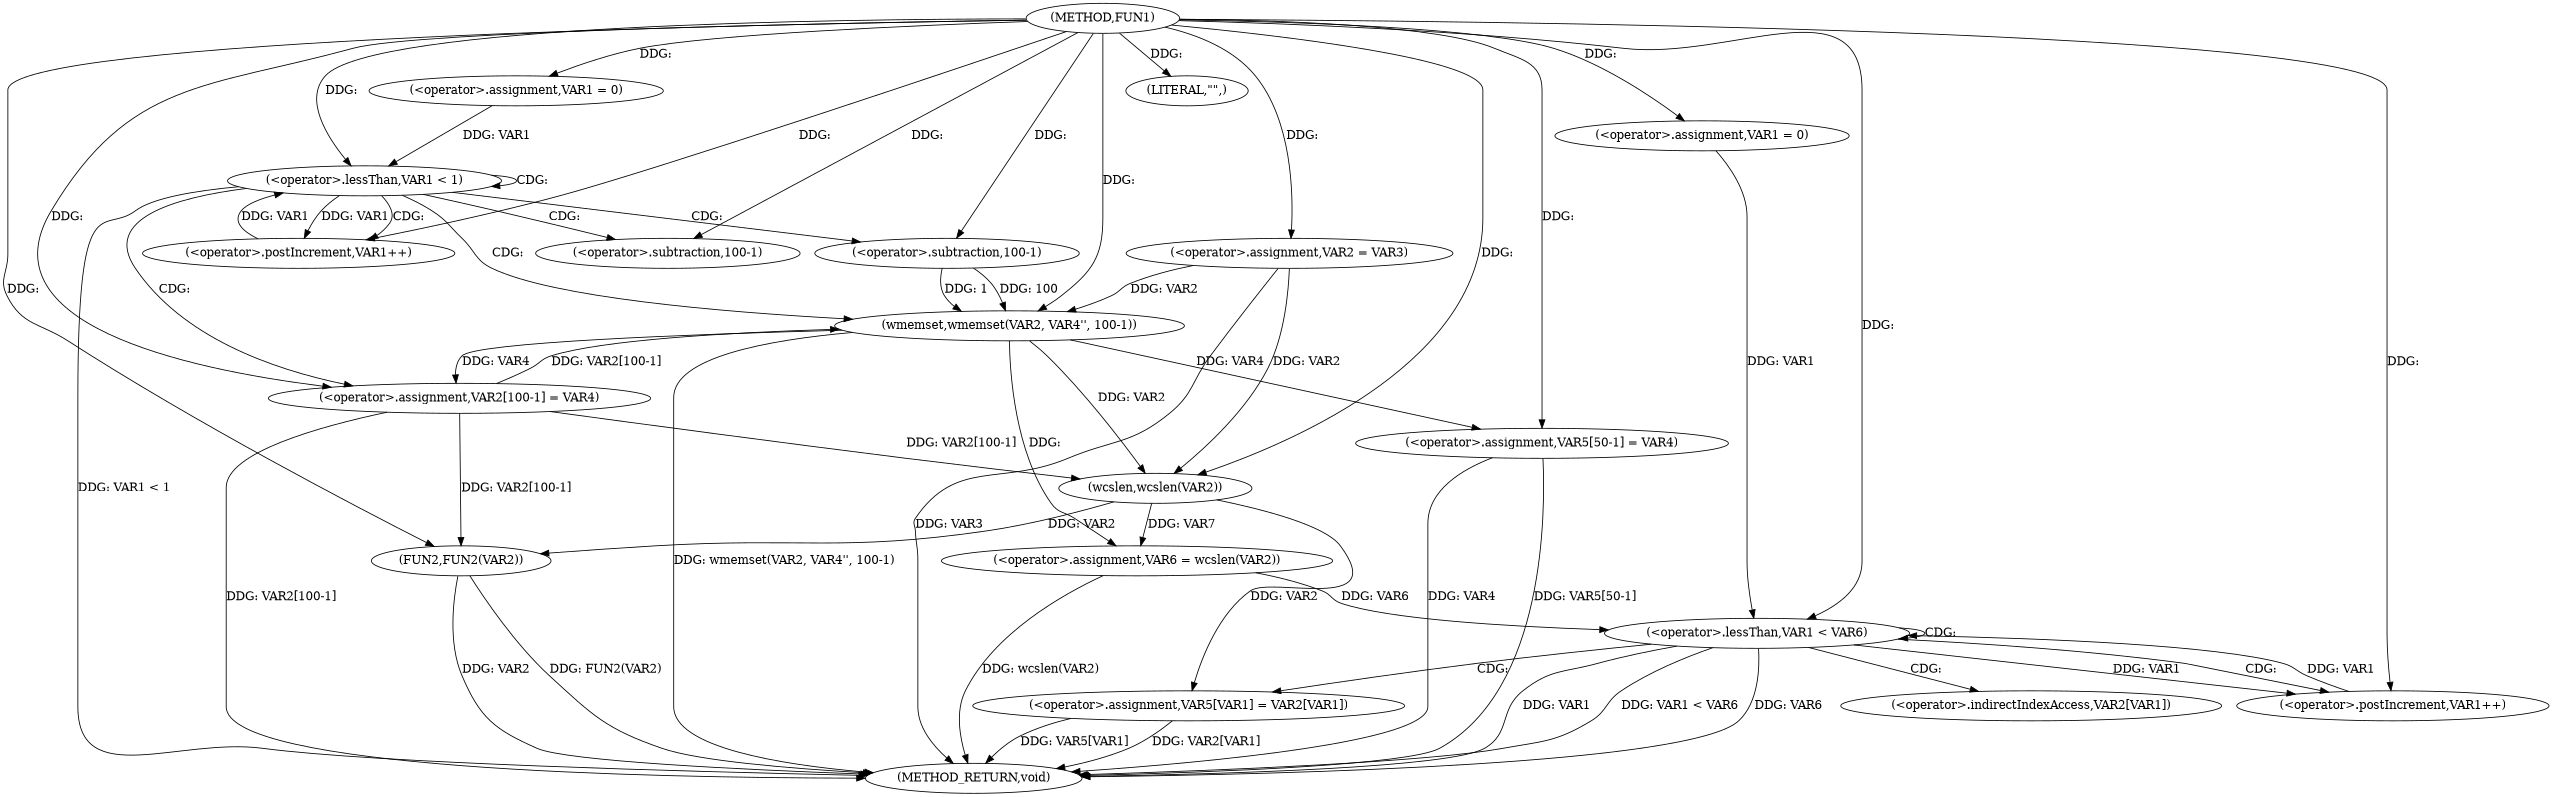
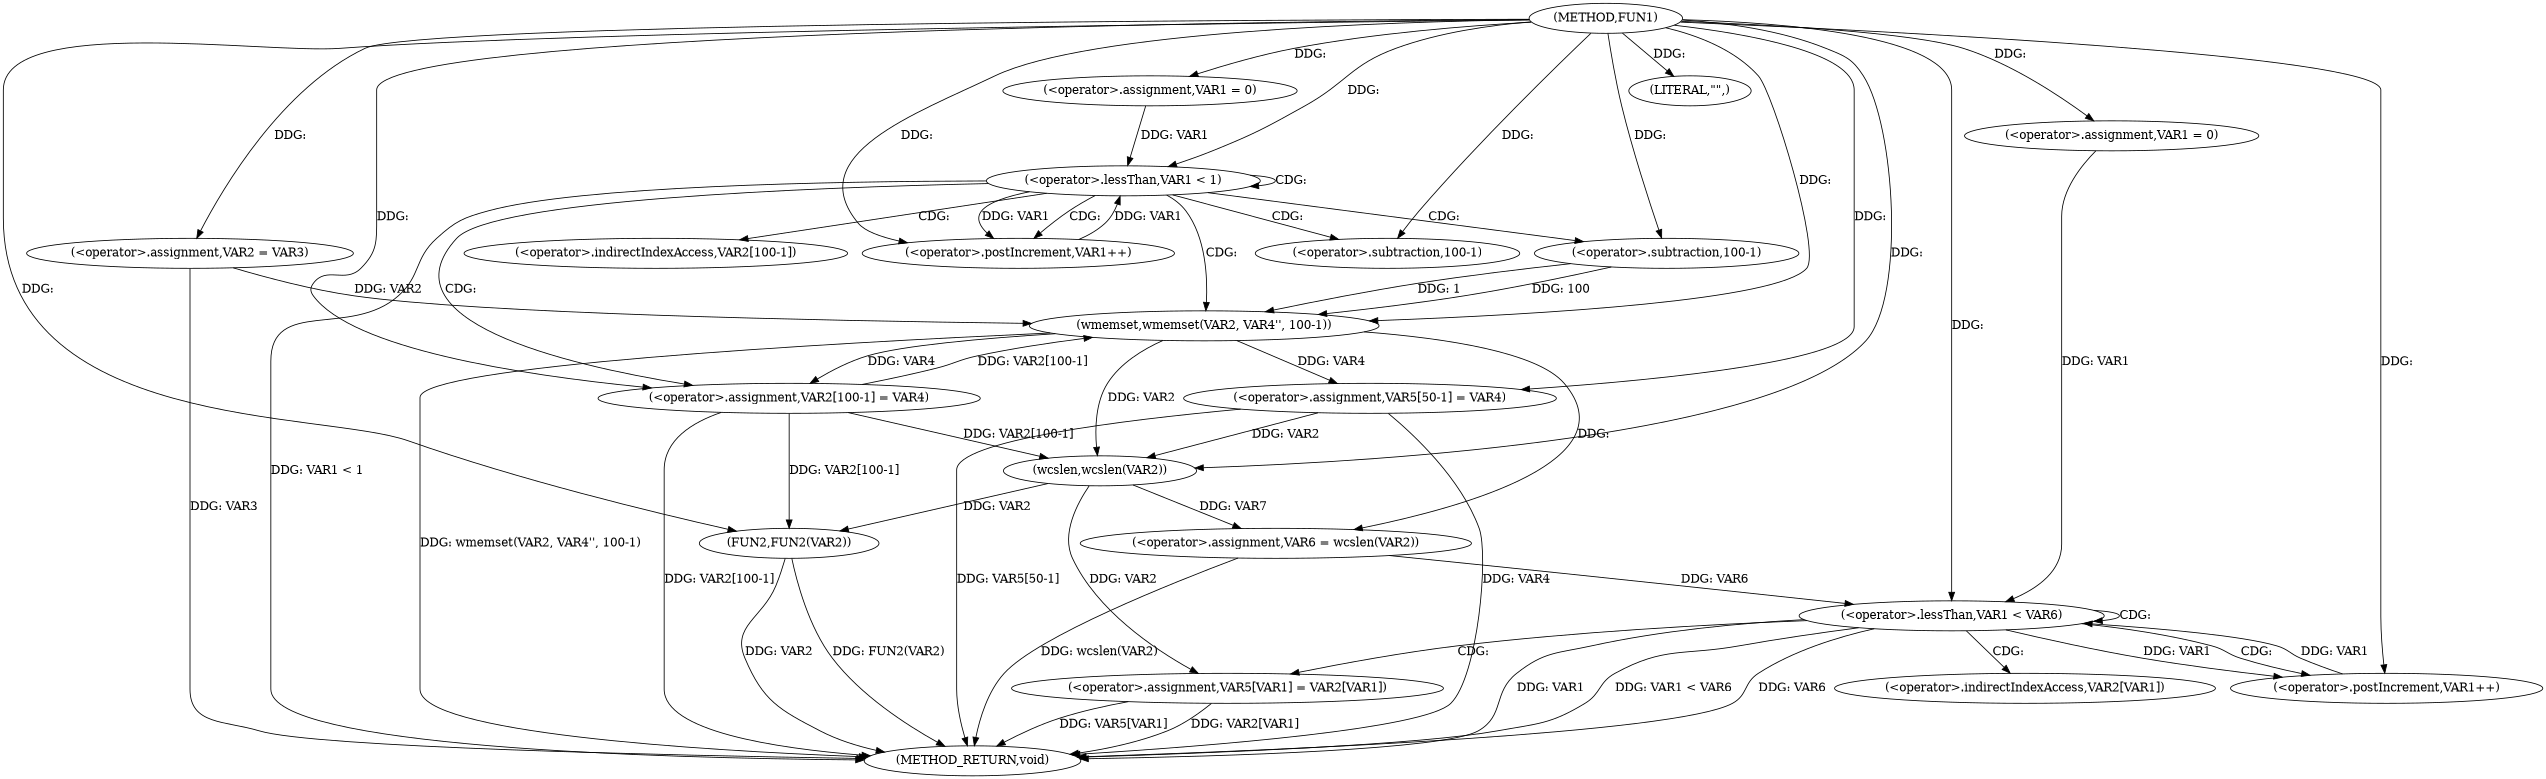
none -> (656, 253)
(1263, 376) -> (1237, 434)
